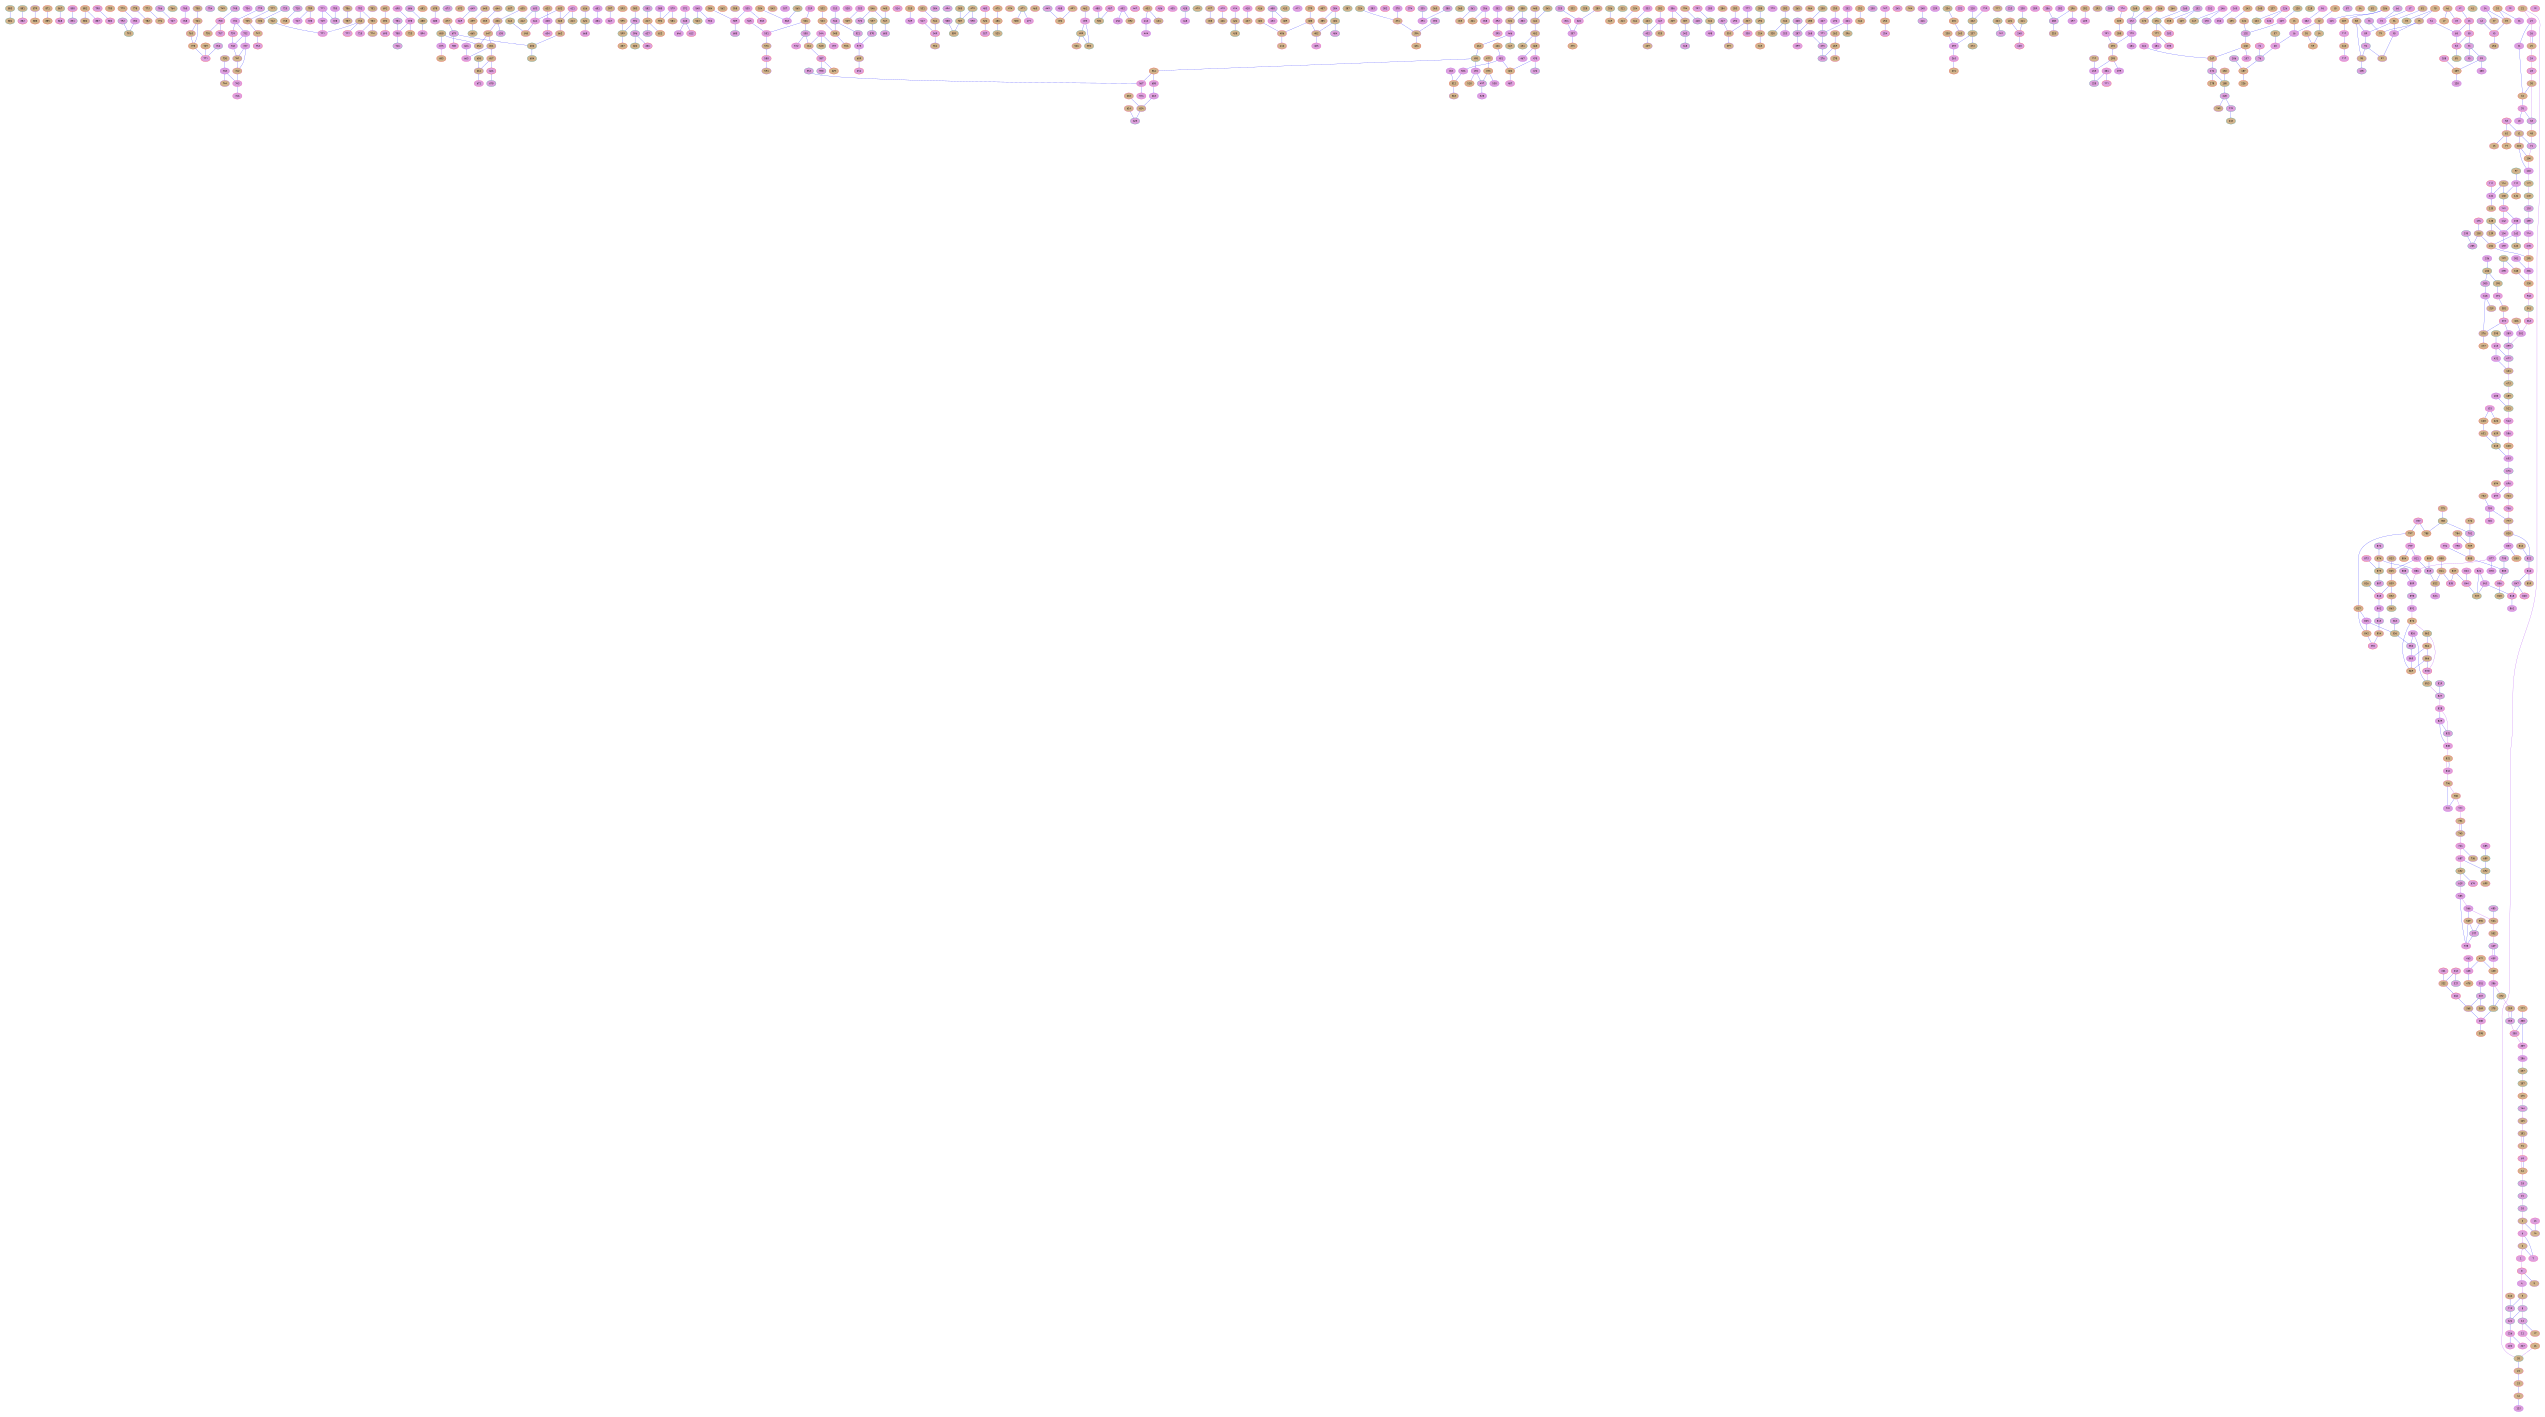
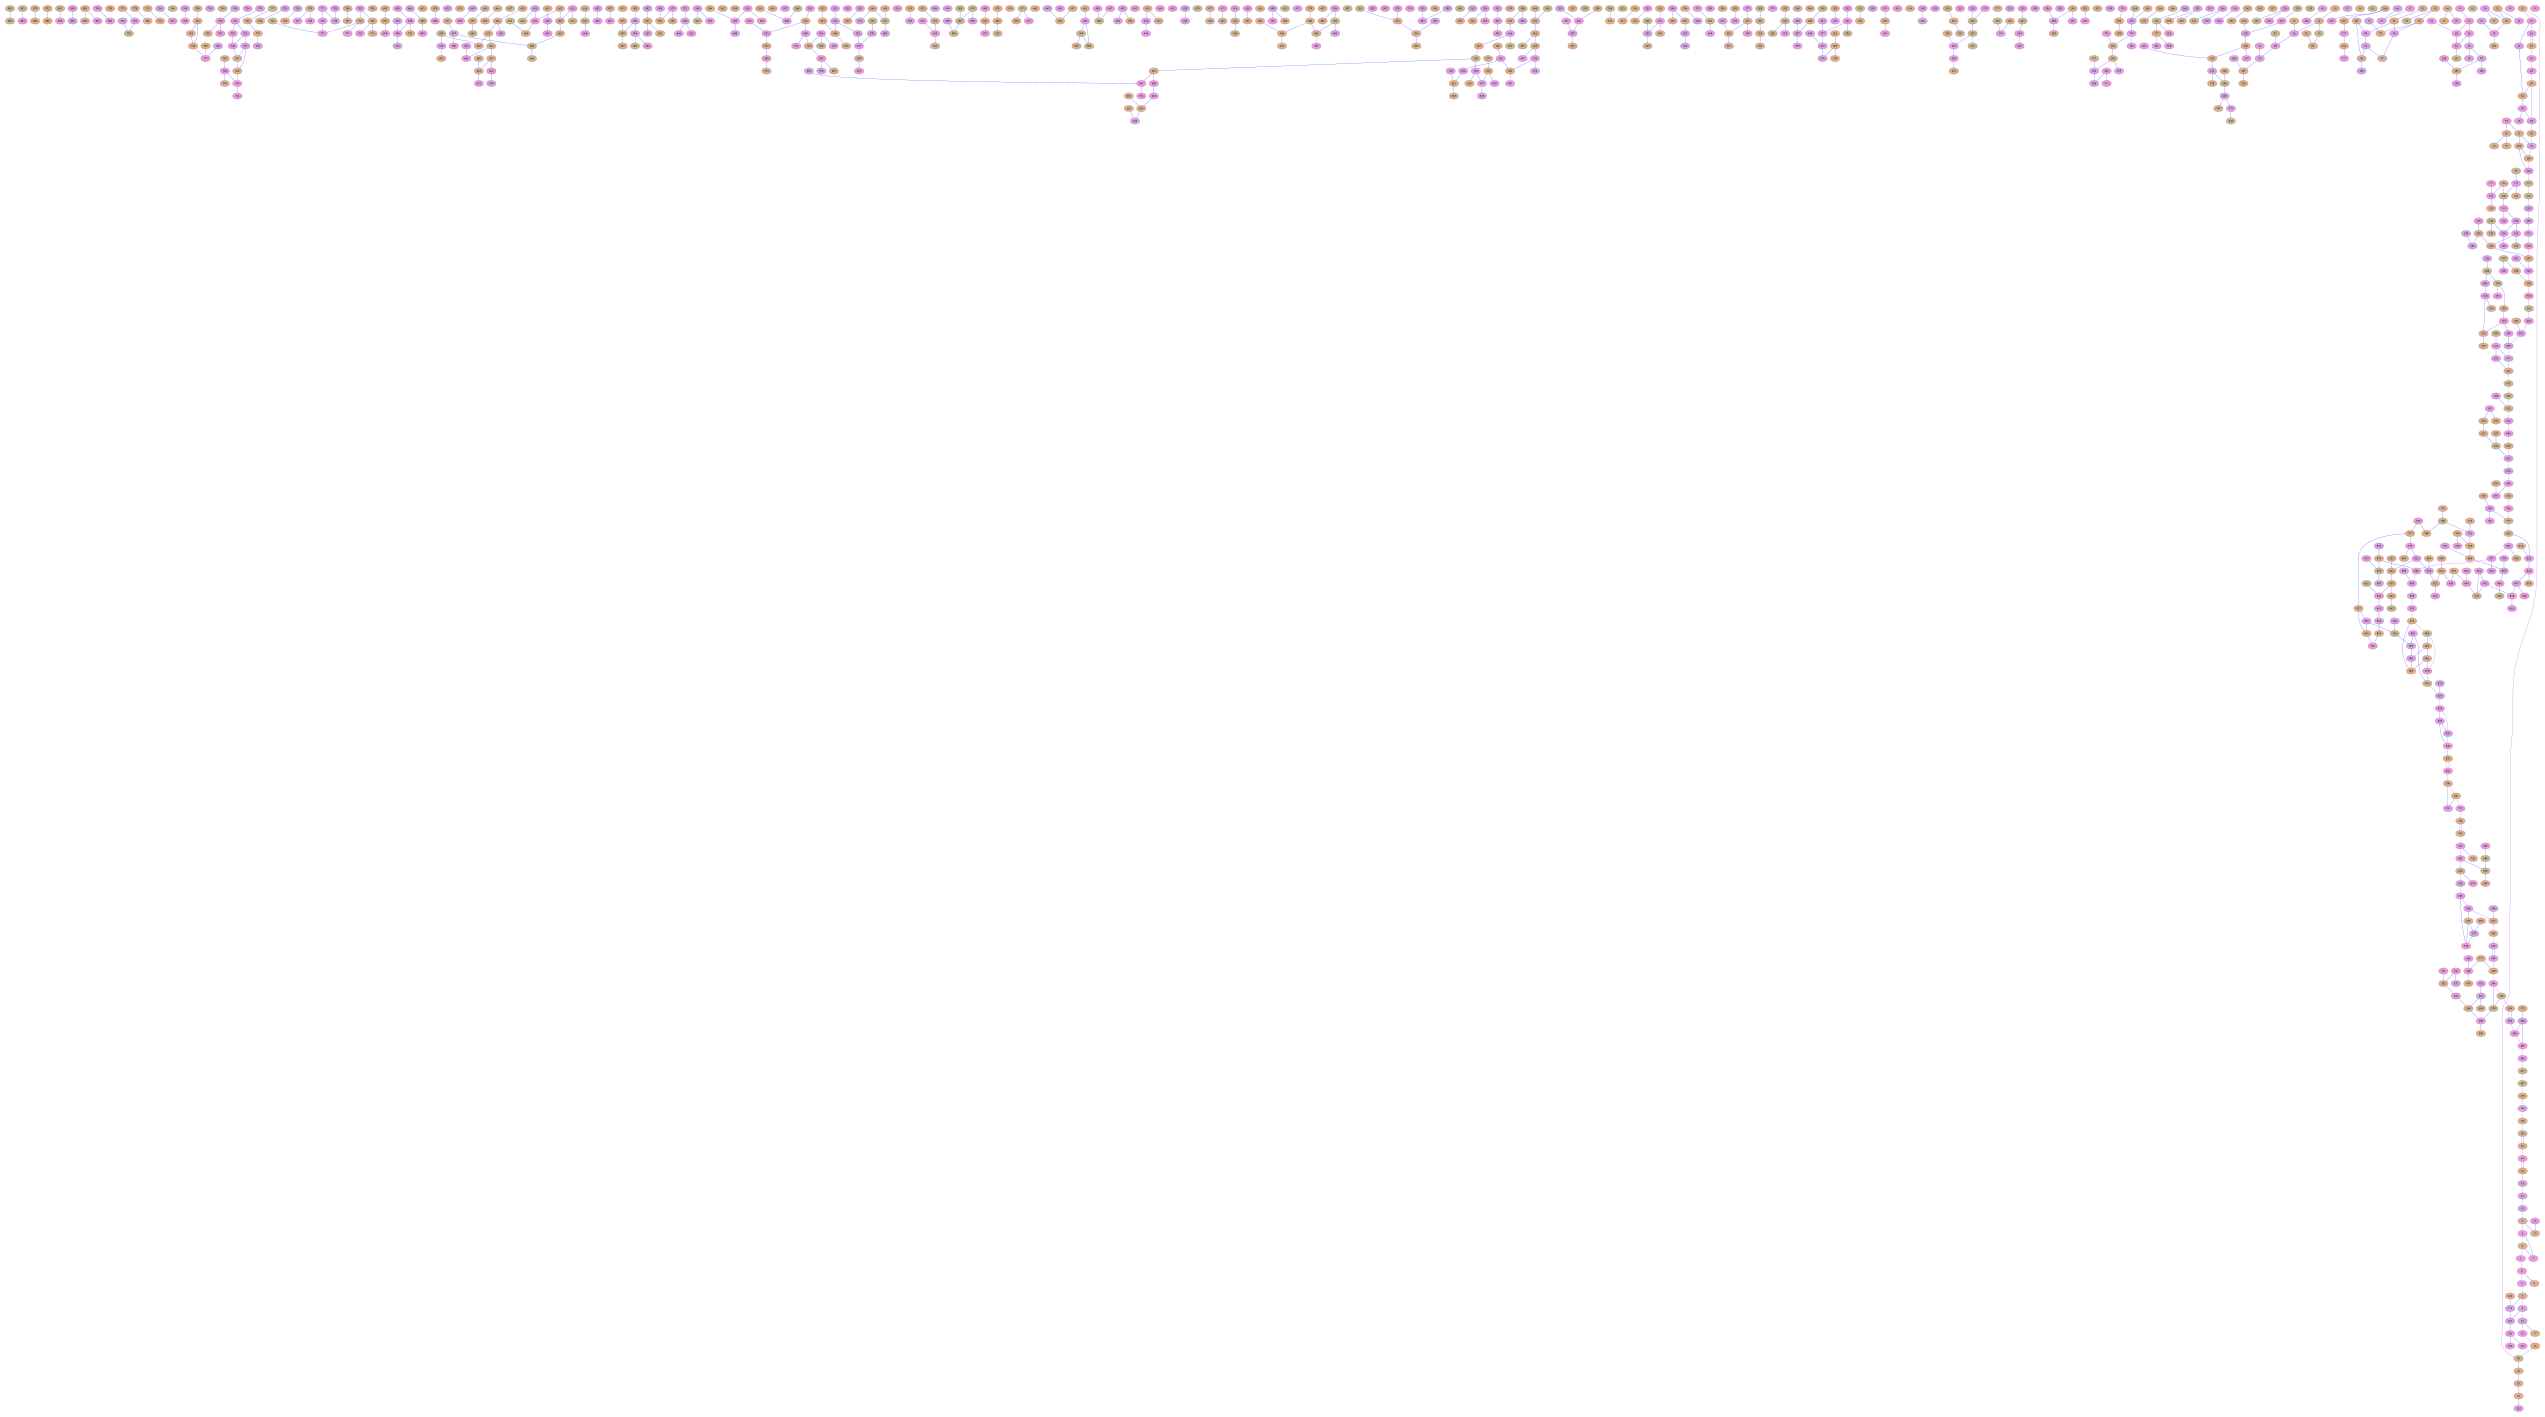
(1860, 9) -> (1860, 9)
(2015, 27) -> (2005, 27)
(2501, 302) -> (2504, 295)
